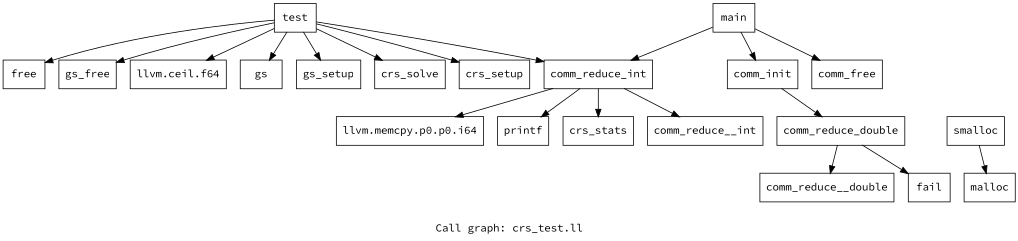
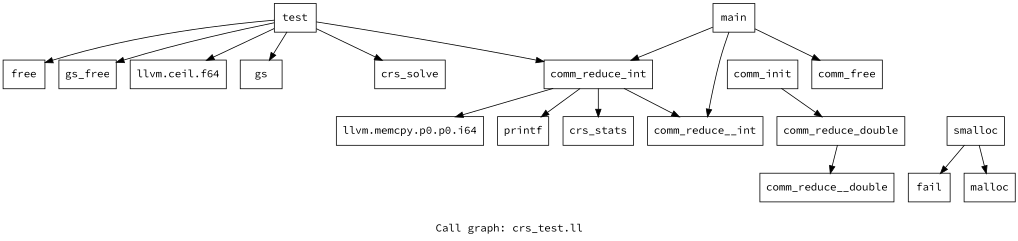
(747, 43) -> (717, 70)
(329, 74) -> none
(494, 74) -> none
(882, 157) -> (955, 156)
